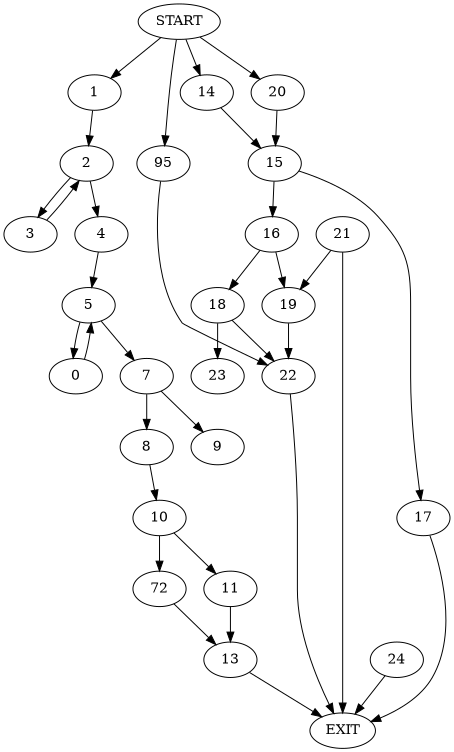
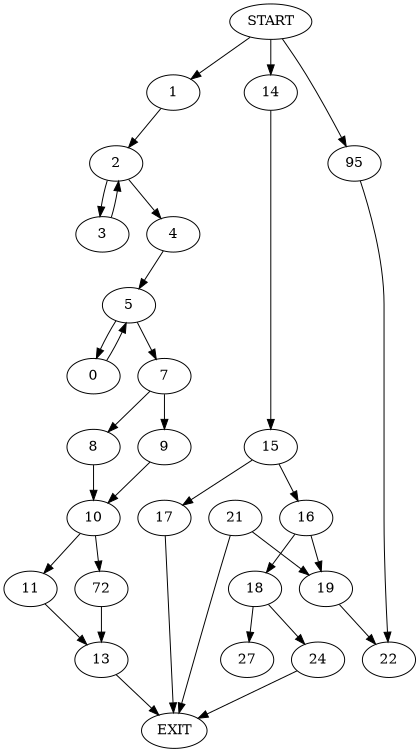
(278, 93) -> none
(249, 337) -> (283, 621)
(218, 376) -> (247, 660)
none -> (133, 479)
(297, 552) -> none
